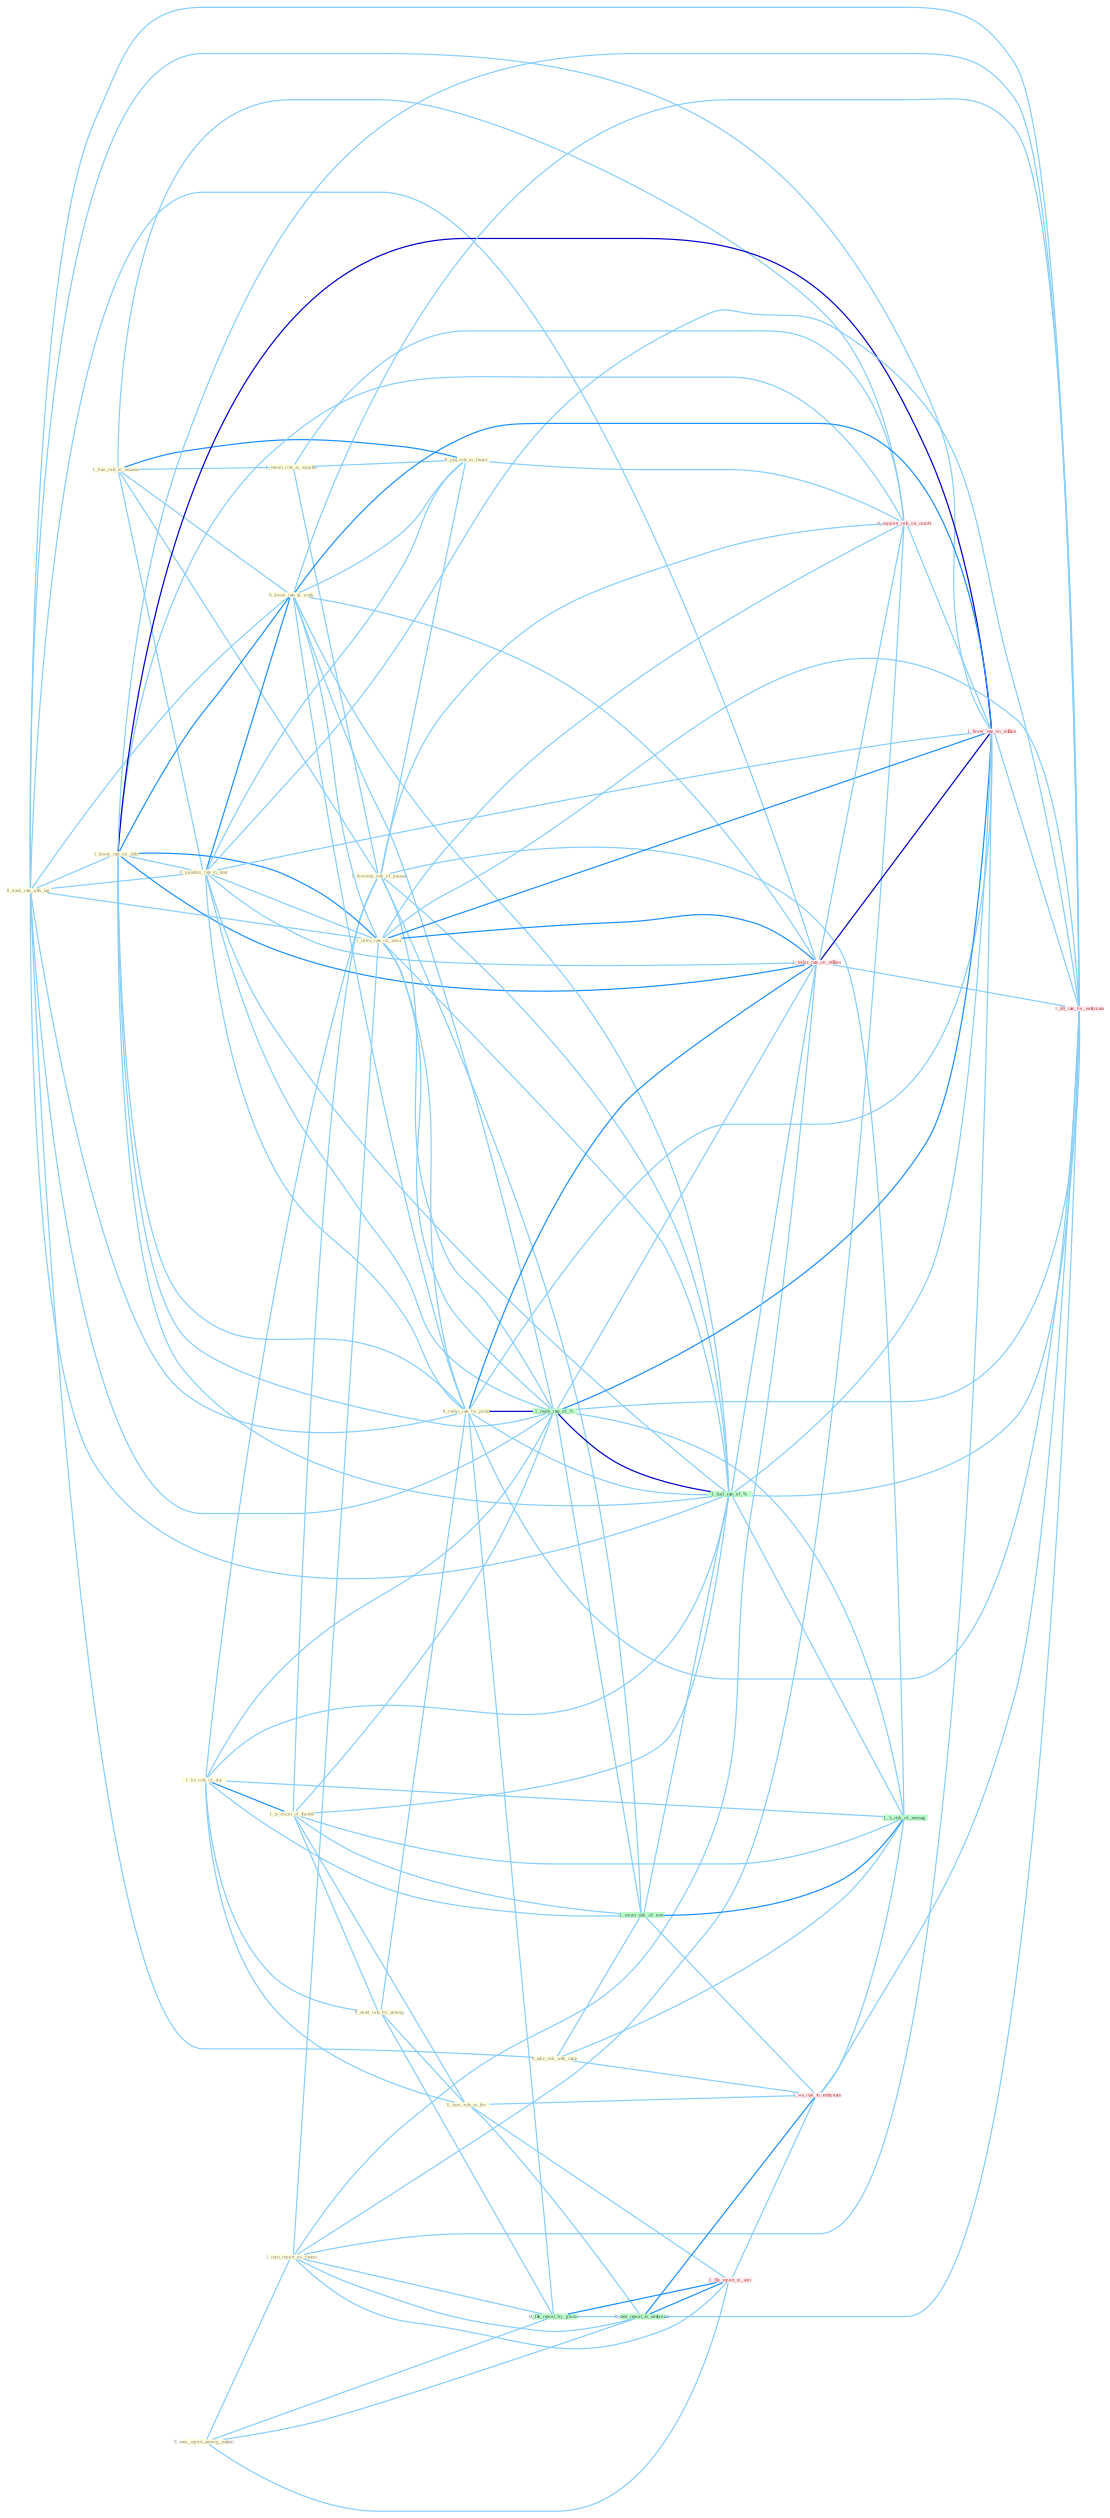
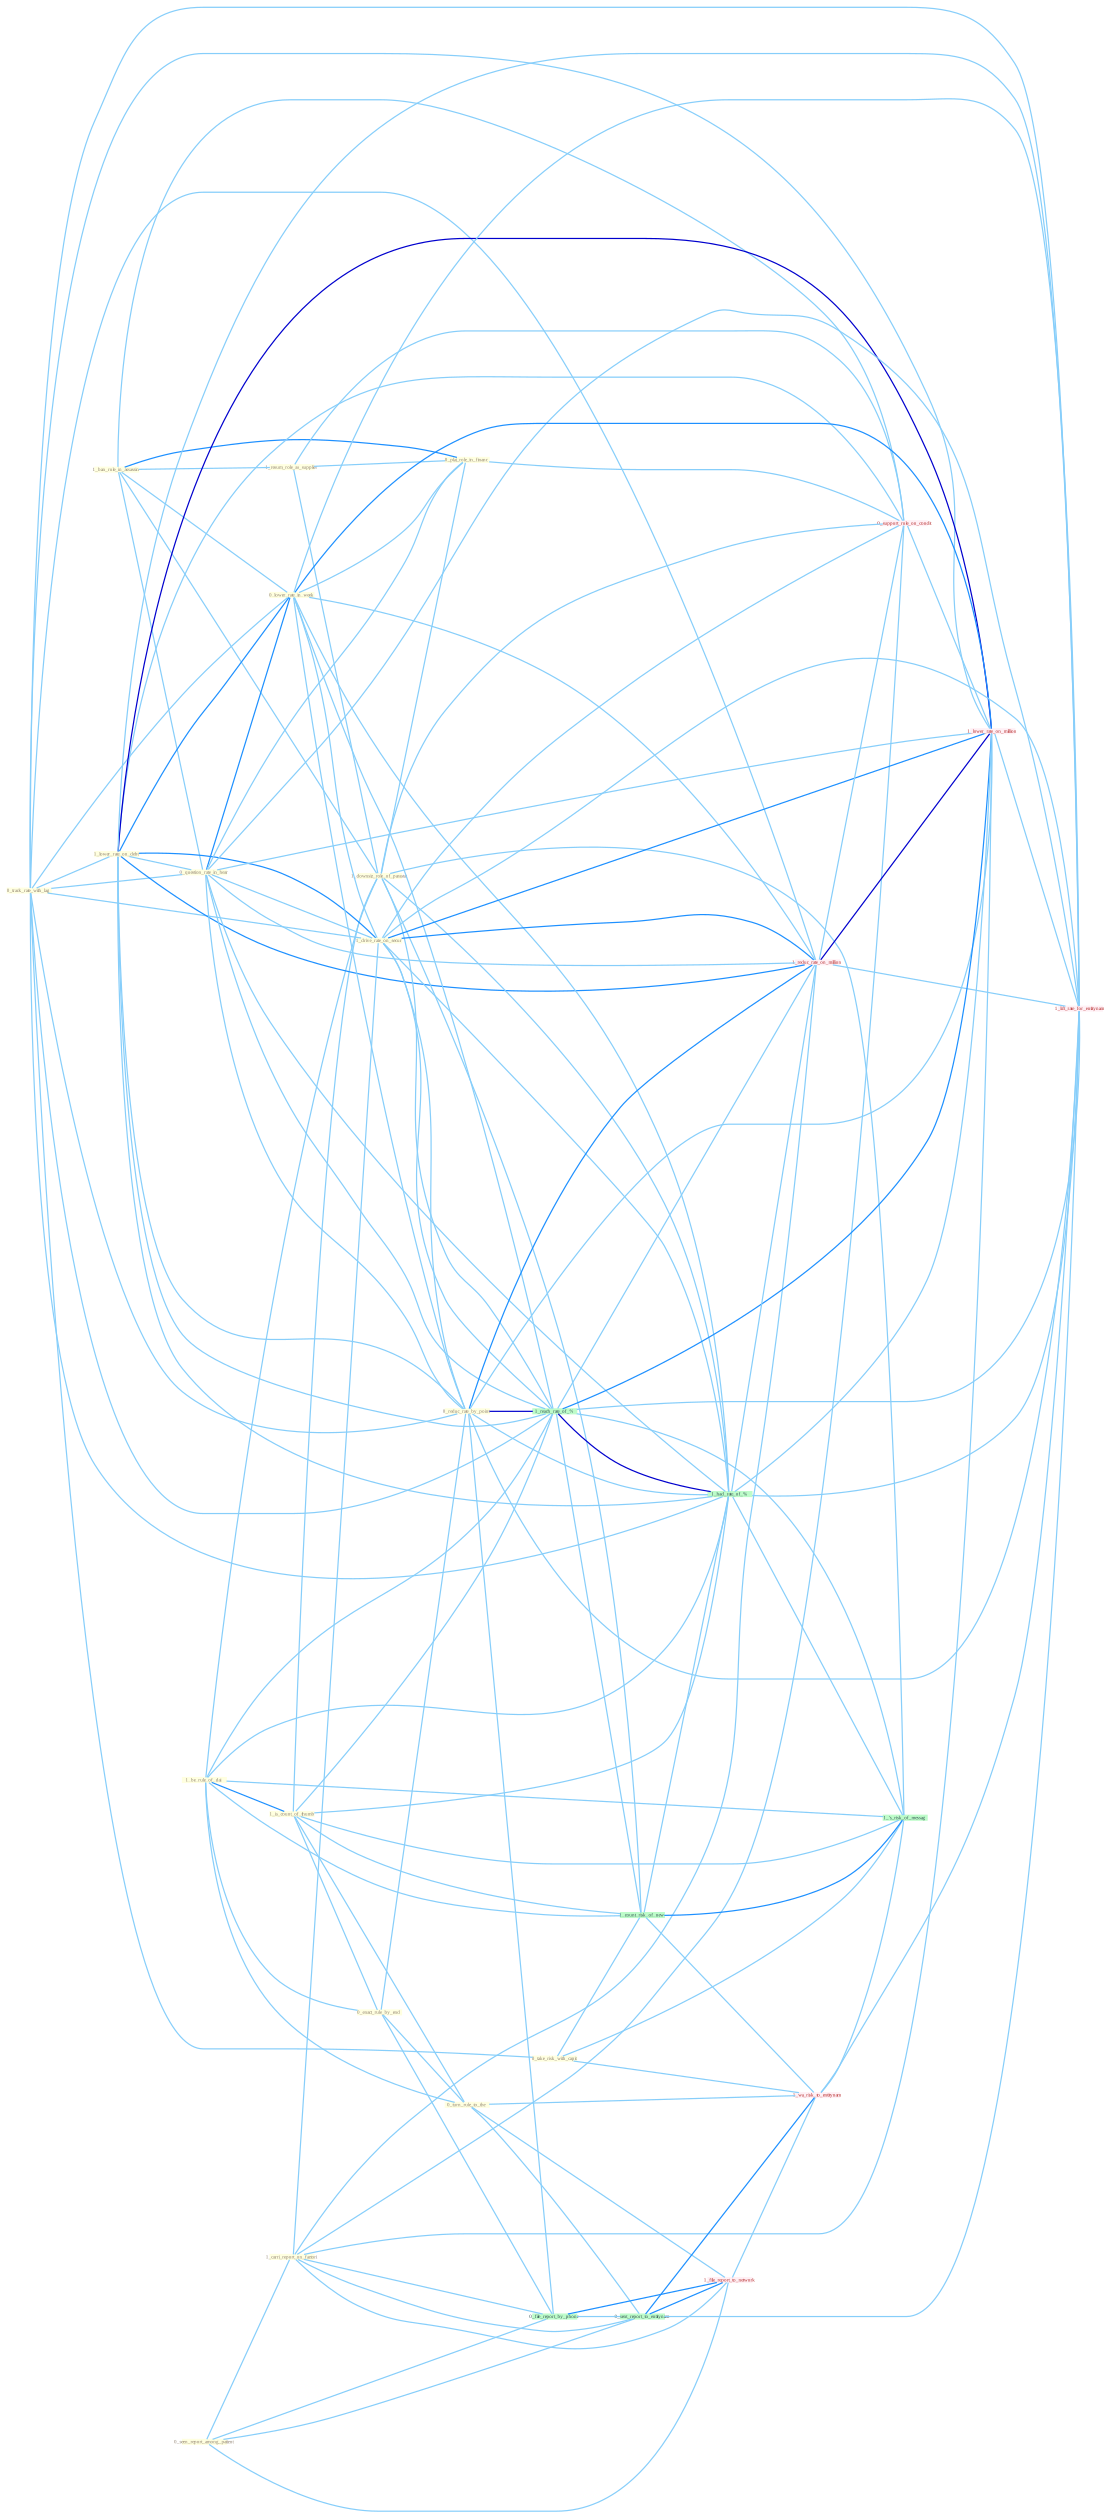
(380, 2012) -> (380, 2012)
(730, 2280) -> (730, 2280)
